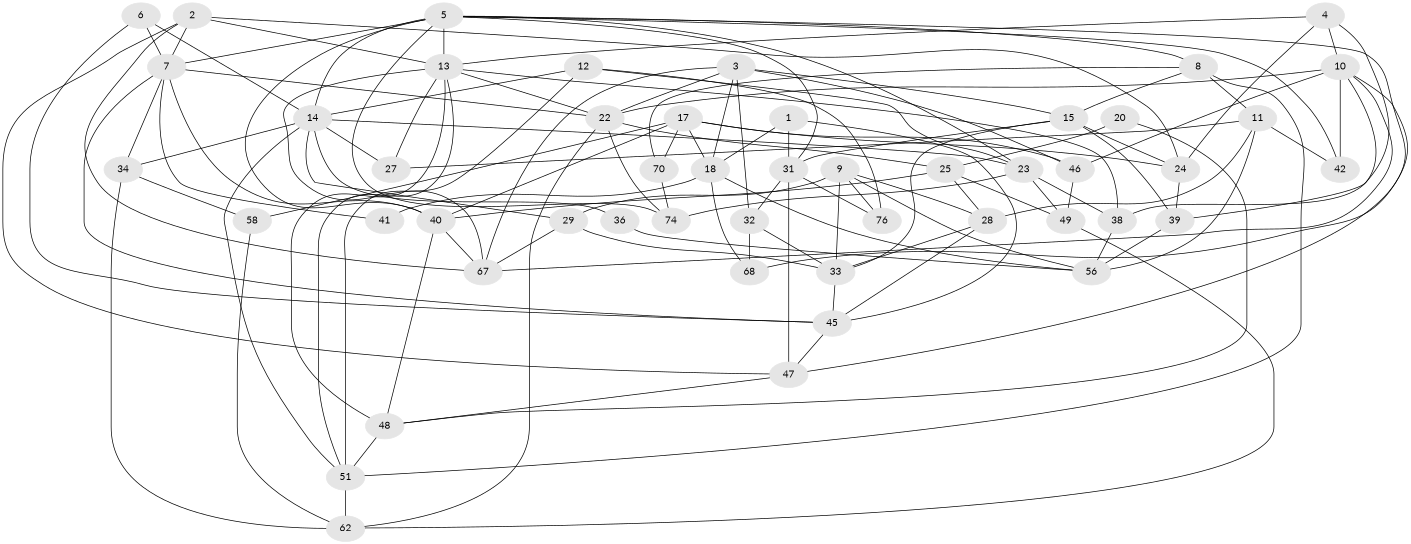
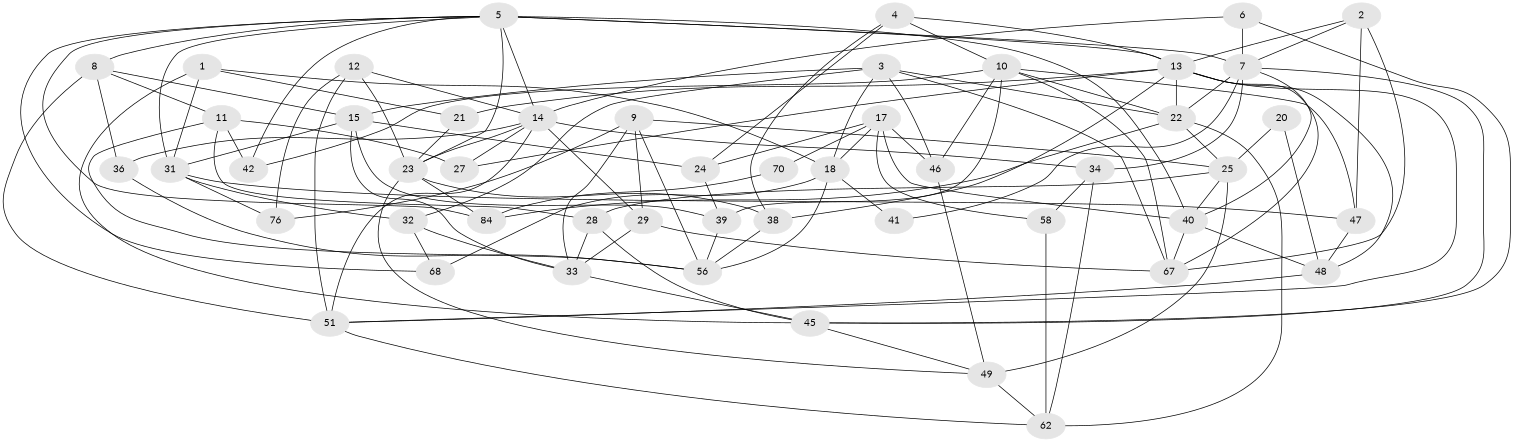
(715, 50) -> none
(889, 72) -> (107, 118)
none -> (460, 118)
(918, 194) -> (931, 140)
(671, 221) -> (487, 221)
(810, 349) -> (898, 349)
